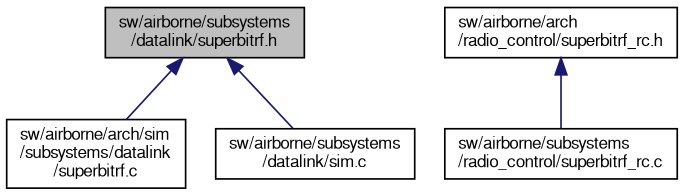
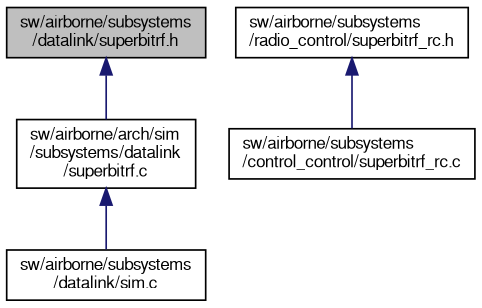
(561, 33) -> (352, 33)
(266, 99) -> (106, 227)
(561, 154) -> (352, 154)
